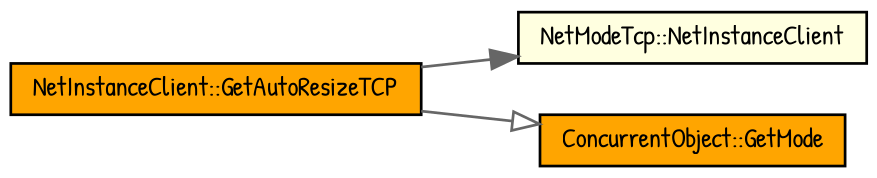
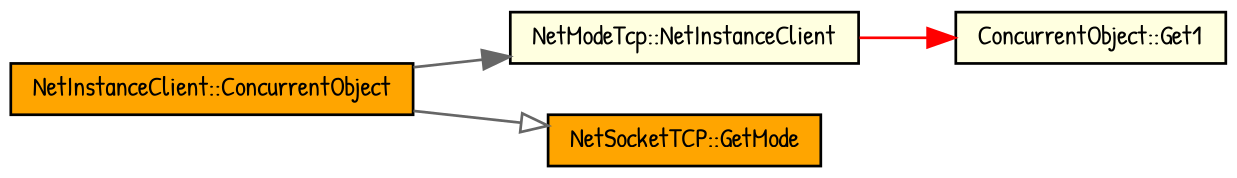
none -> (1091, 38)
(216, 89) -> (212, 89)
(693, 140) -> (684, 140)
